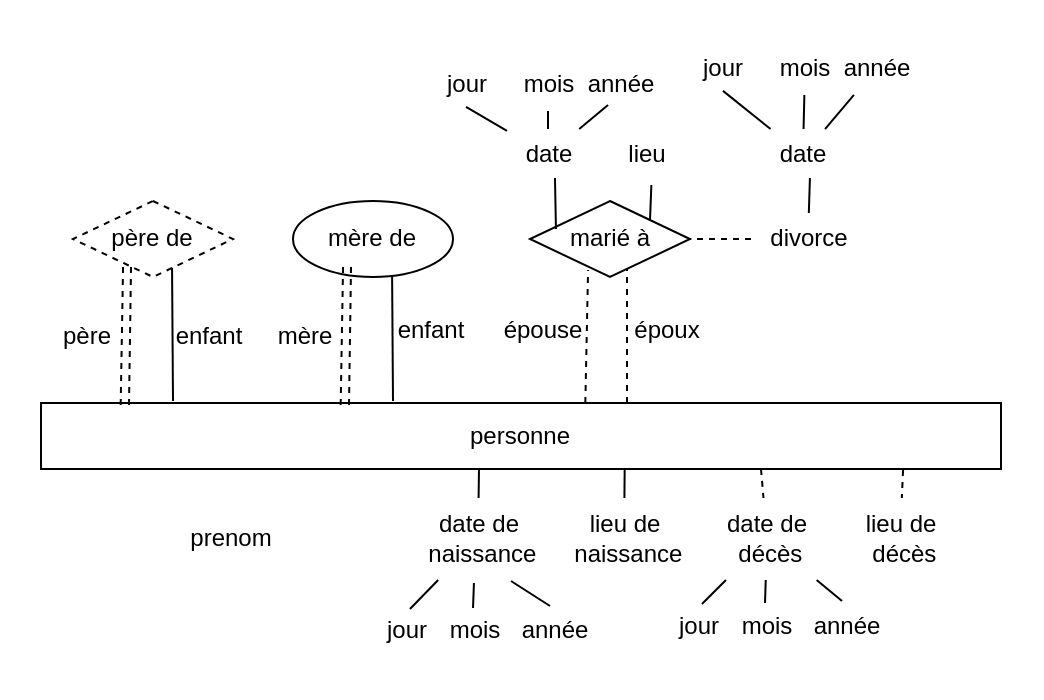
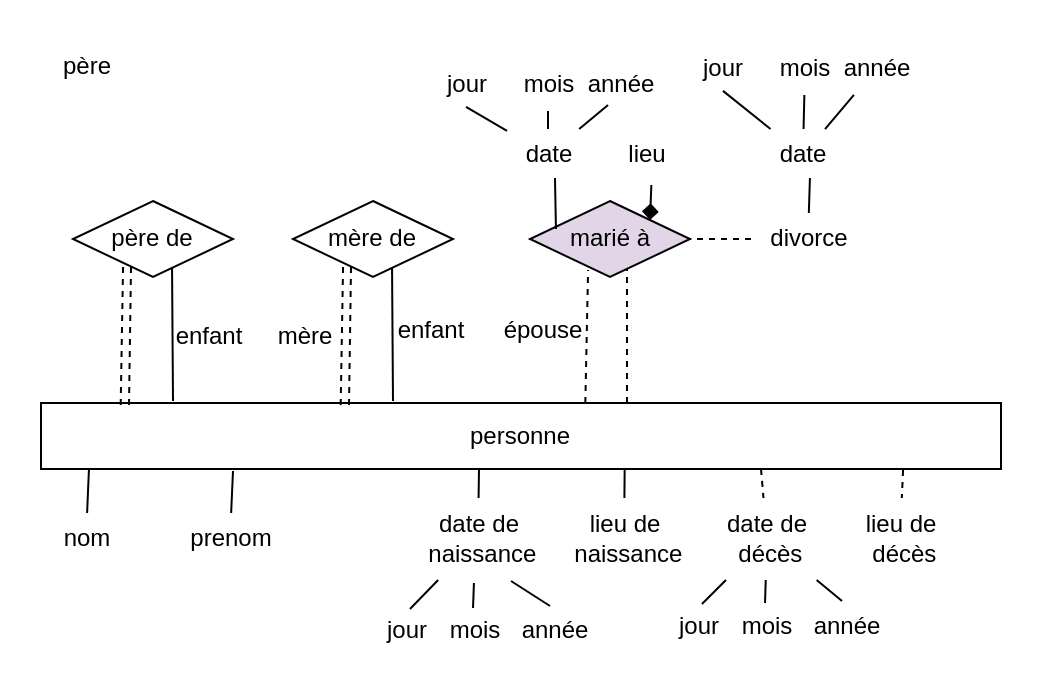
(650, 211) -> (651, 204)
(153, 239) -> (153, 239)
(373, 239) -> (373, 239)
(610, 239) -> (610, 239)
(667, 331) -> none
(87, 337) -> (87, 67)
none -> (88, 490)
none -> (232, 492)
none -> (86, 539)
